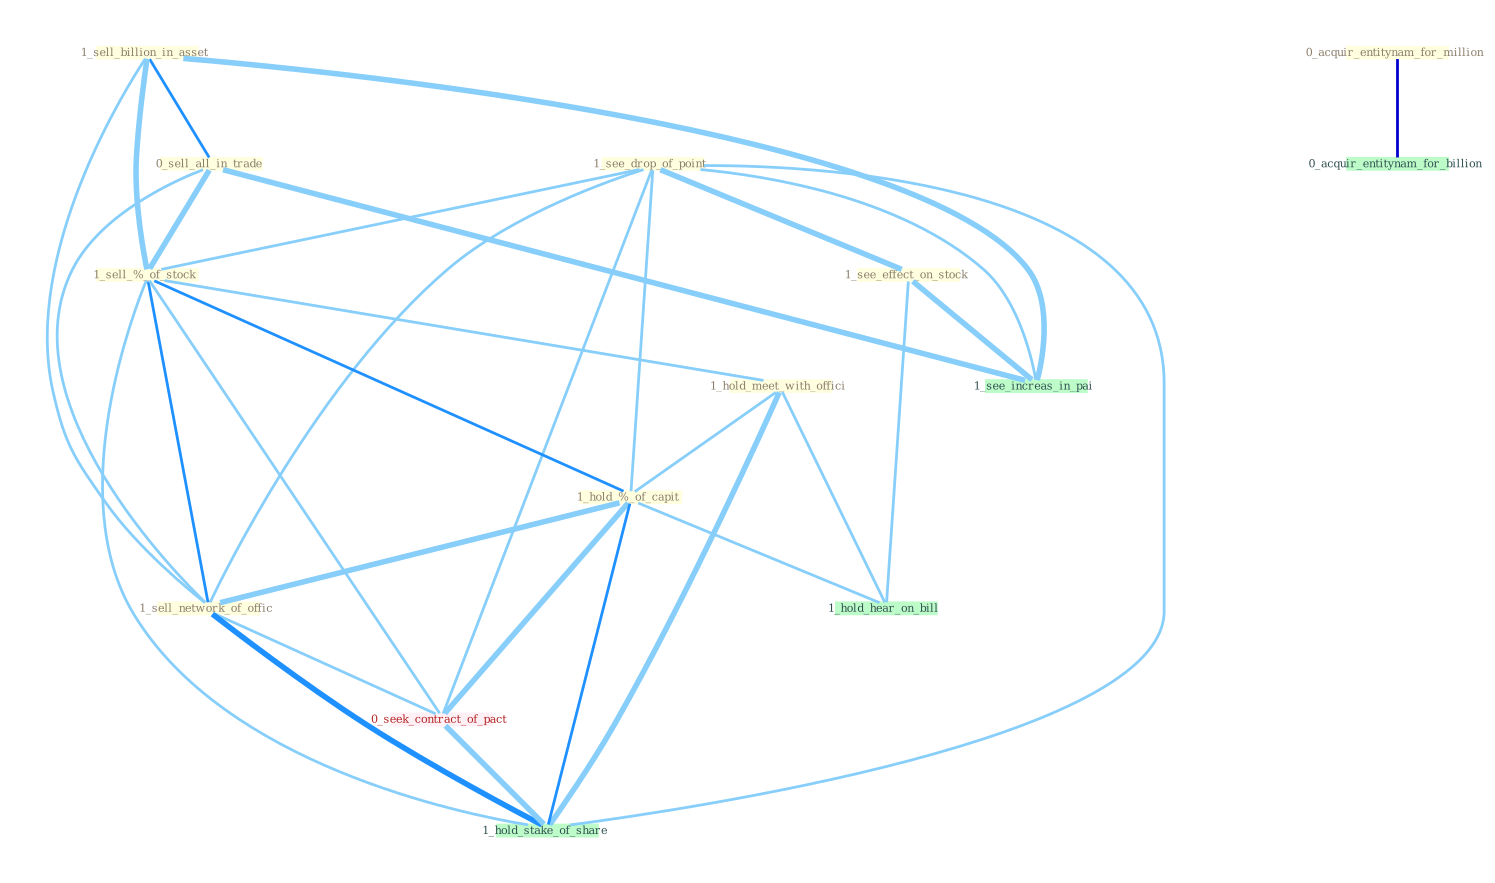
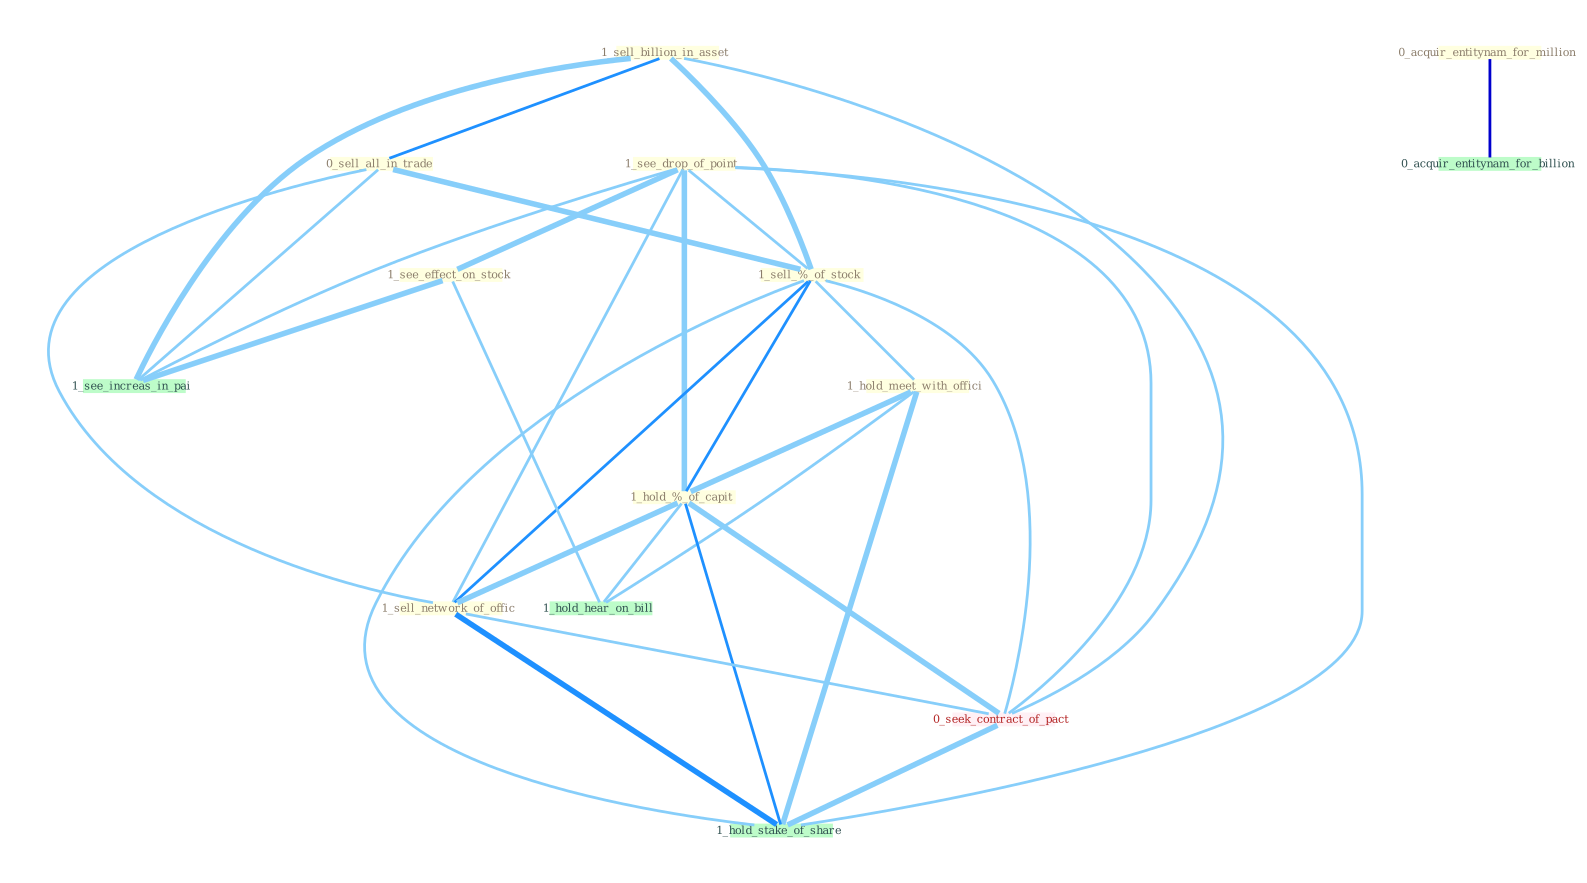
(58, 256) -> (1158, 287)
(584, 265) -> (258, 275)
(642, 331) -> (684, 307)
(705, 442) -> (801, 442)
